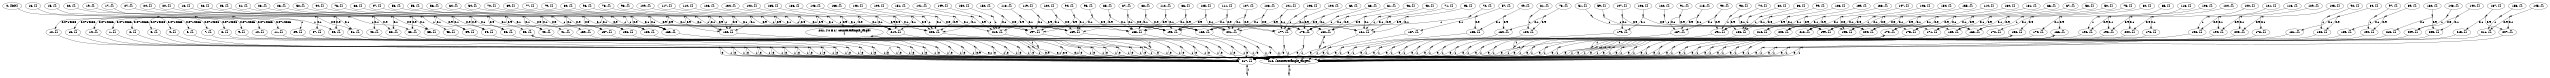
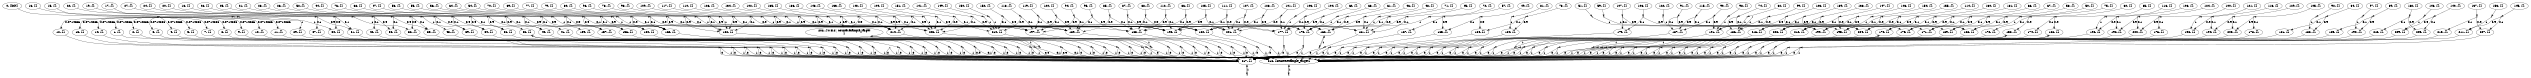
(1801, 6) -> none
